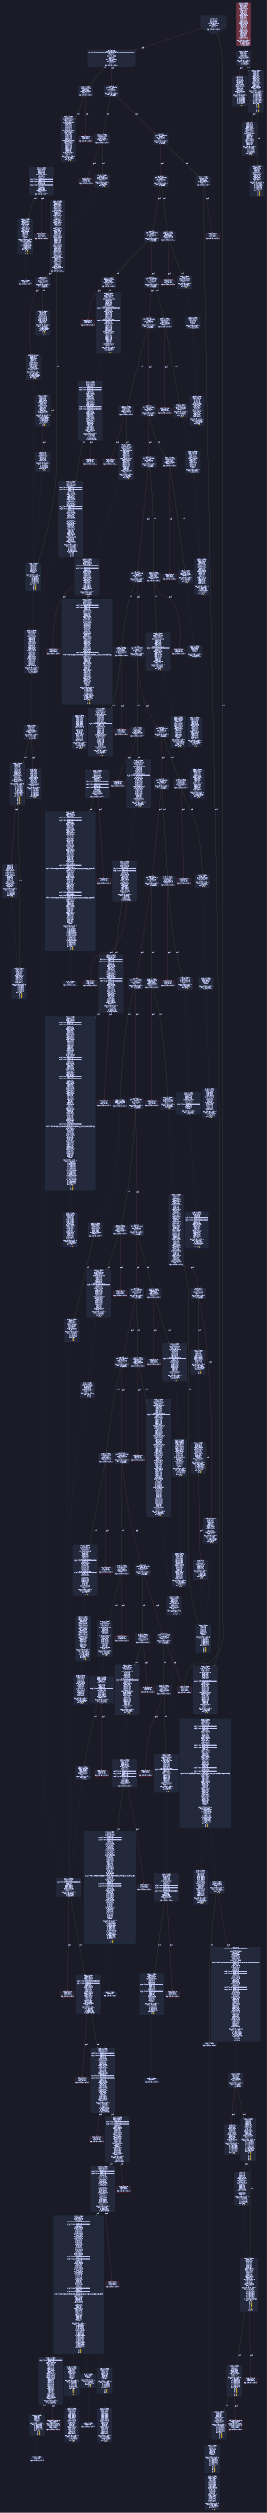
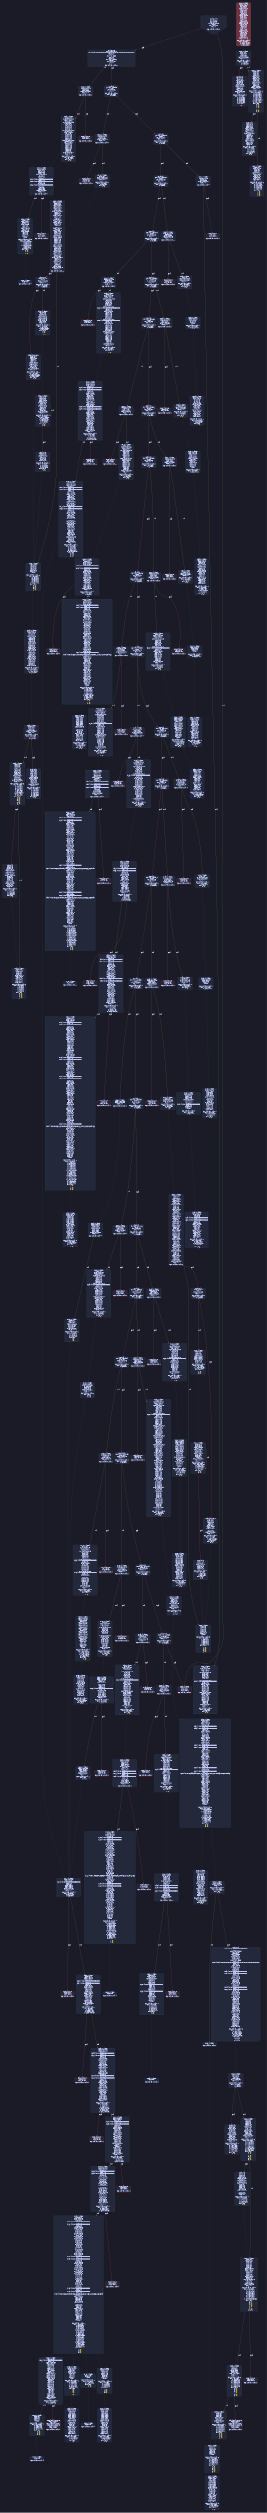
(110, 1994) -> (110, 1994)
